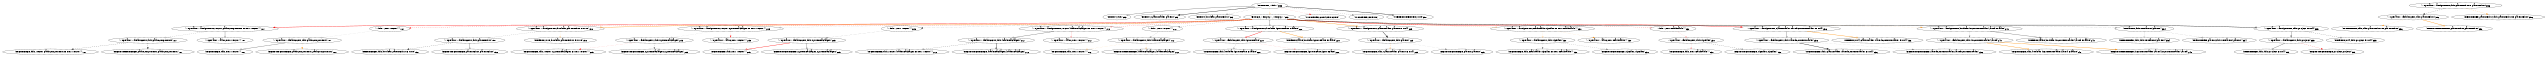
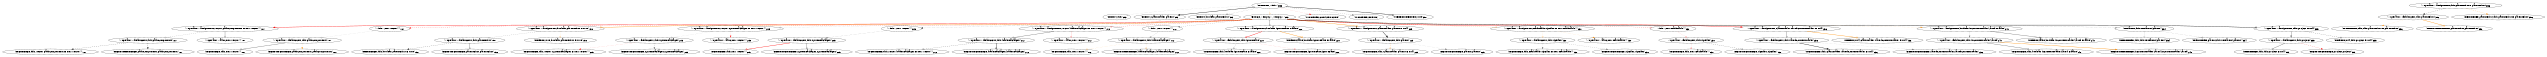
(1190, 9) -> (1190, 9)
(2007, 46) -> (2007, 46)
